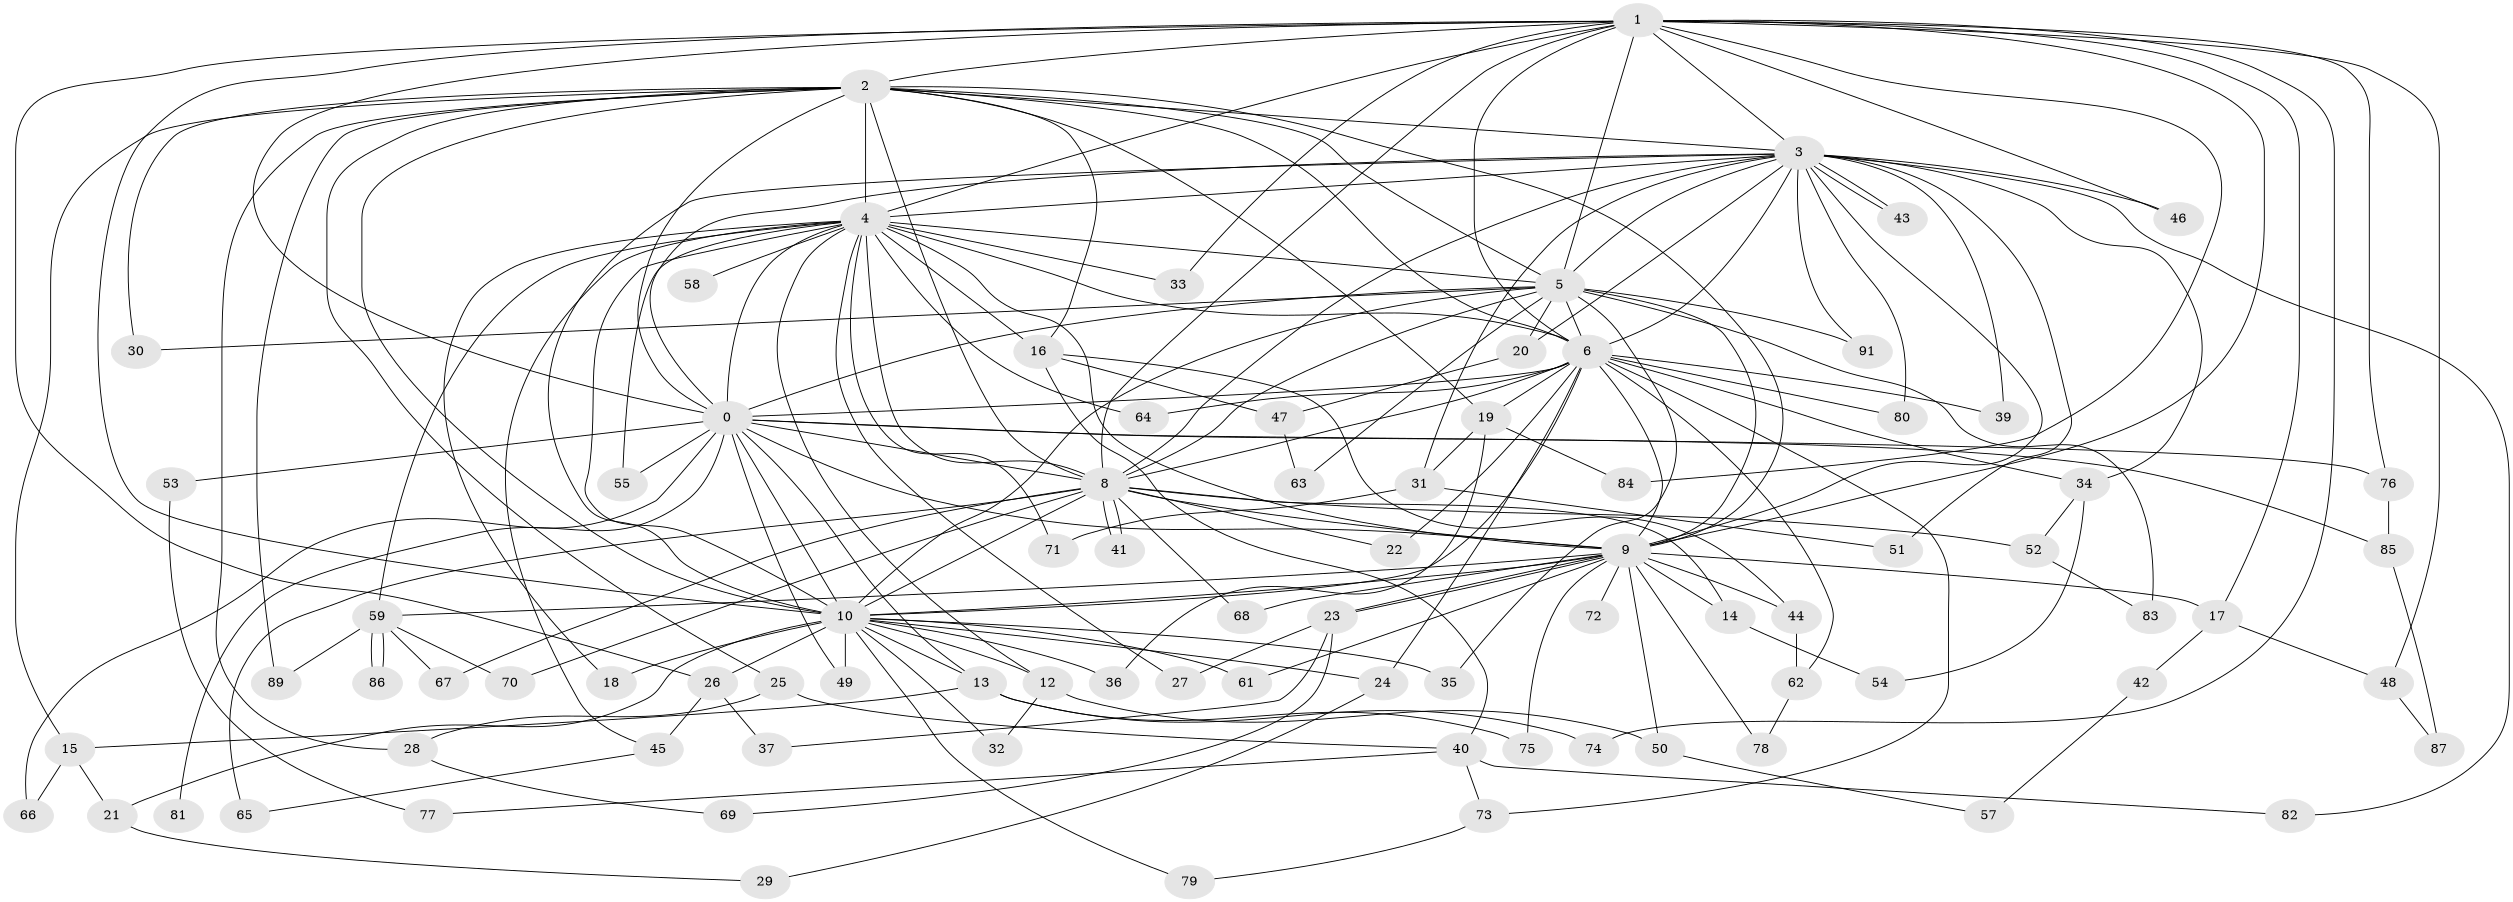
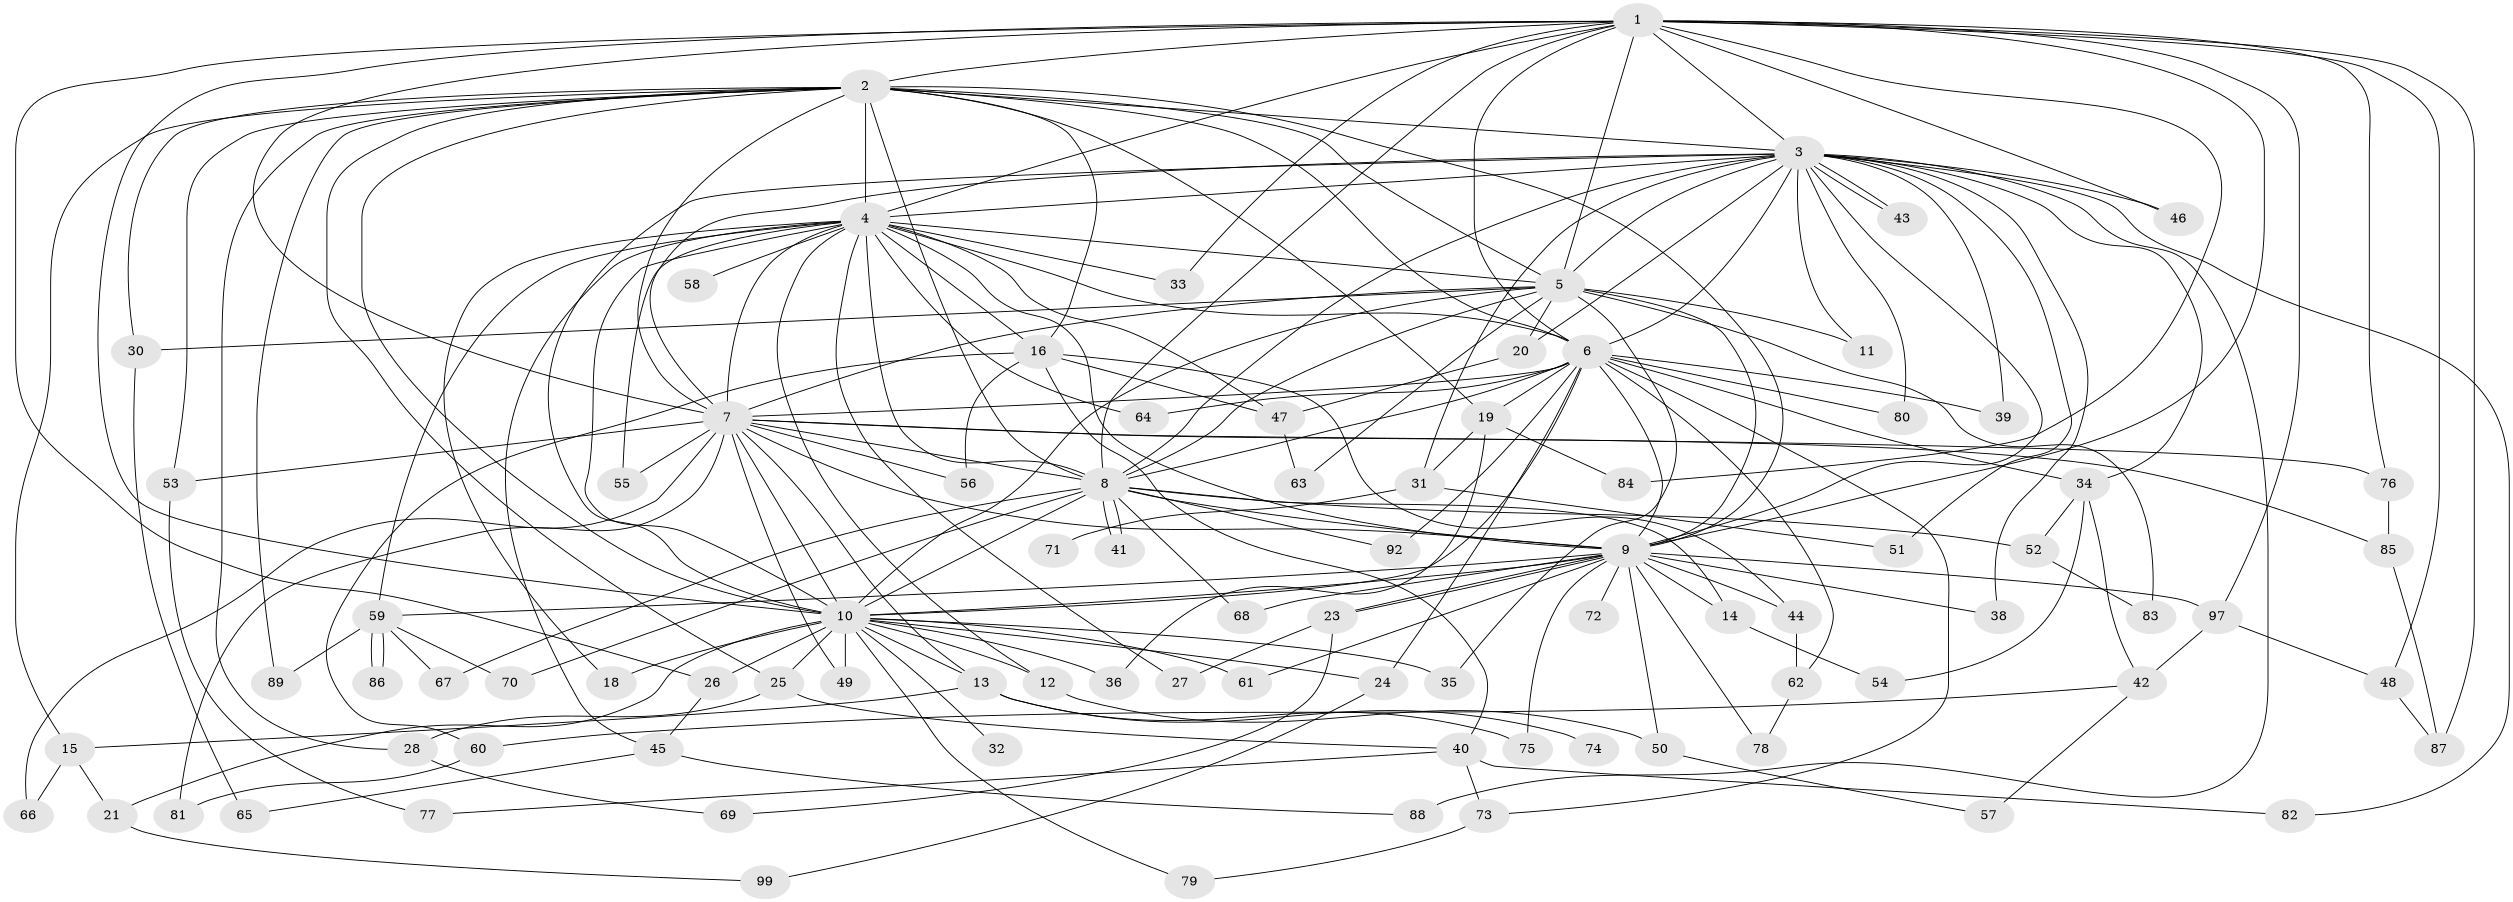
none -> (363, 115)
(1575, 322) -> none
(1867, 352) -> (1867, 352)
(2334, 382) -> (2384, 64)
(727, 418) -> (727, 418)
(885, 434) -> (1074, 318)
none -> (969, 484)
(581, 550) -> (154, 592)
(1395, 551) -> (1395, 551)
none -> (2106, 581)
none -> (1999, 617)
(2217, 617) -> (2217, 617)
none -> (812, 650)
(1023, 716) -> none
none -> (479, 750)
(767, 750) -> none
none -> (1418, 816)
(765, 882) -> (765, 882)
